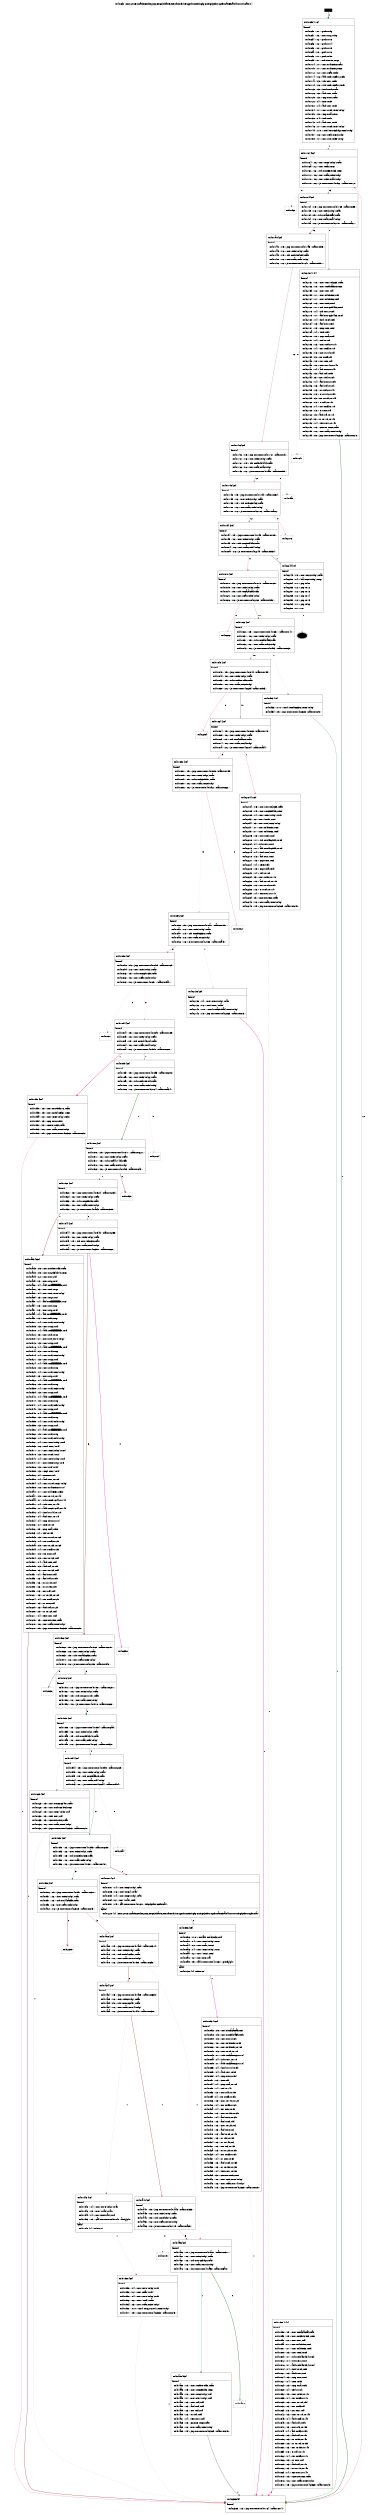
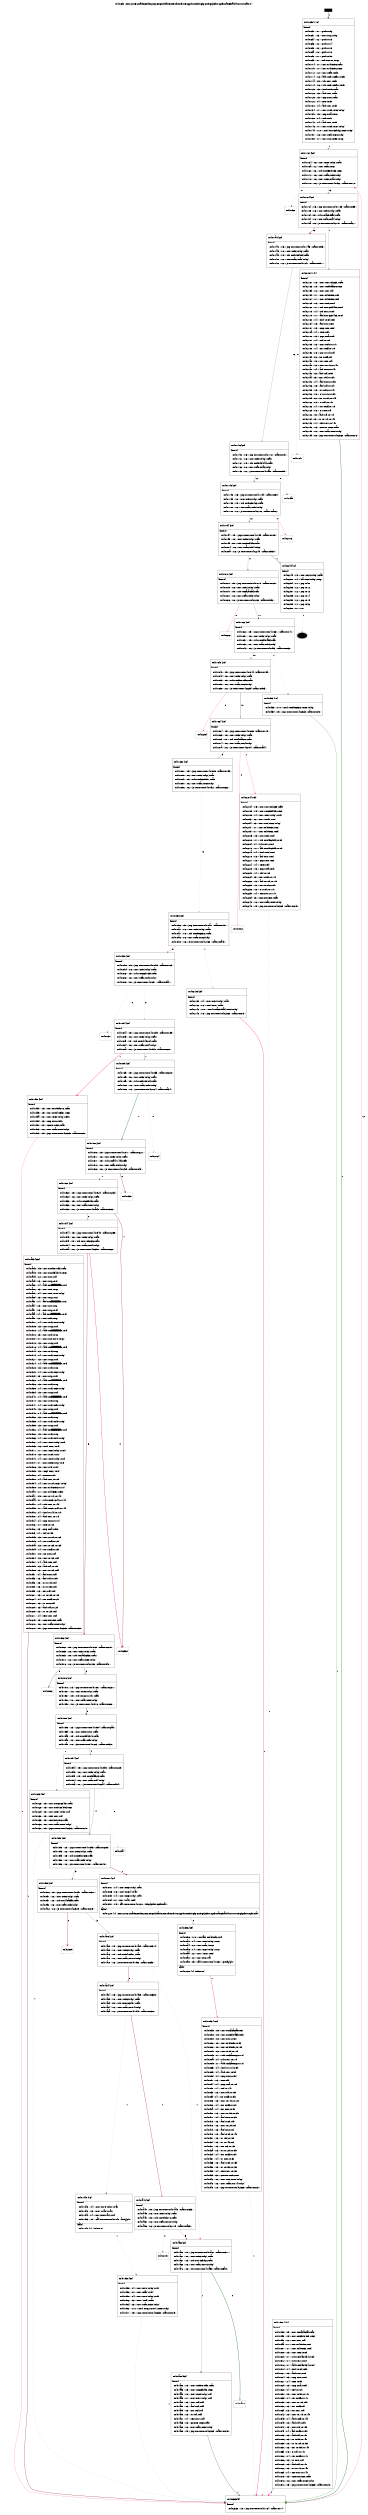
(221, 858) -> (239, 838)
(50, 1233) -> (123, 1428)
(95, 1811) -> (95, 1811)
